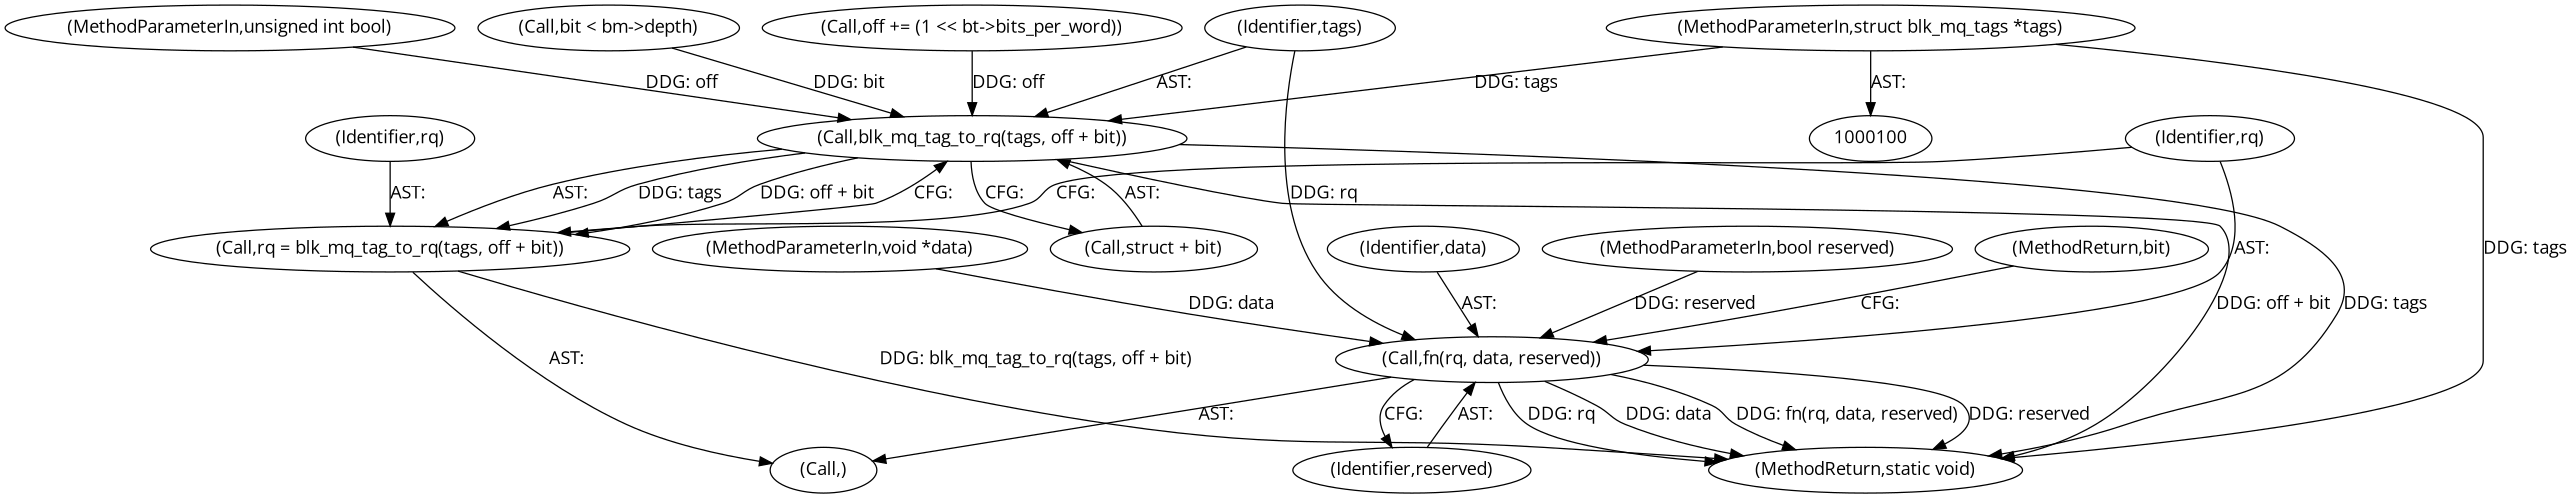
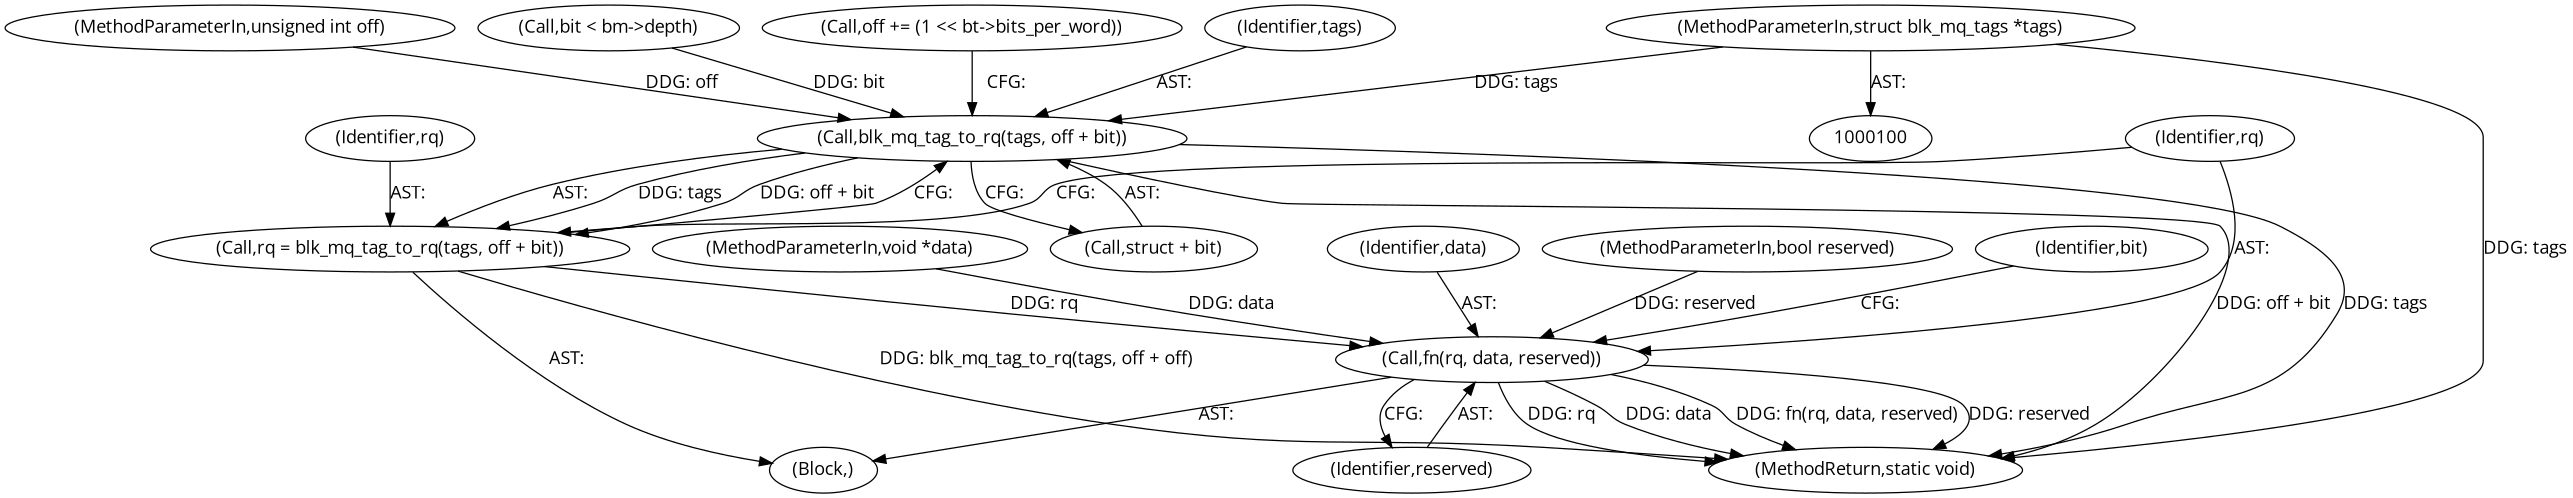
(230, 28) -> (230, 28)
(1009, 83) -> (1009, 83)
(1293, 218) -> (947, 308)
(2092, 249) -> (2092, 249)
(1036, 360) -> (1036, 360)
(824, 470) -> (824, 470)
